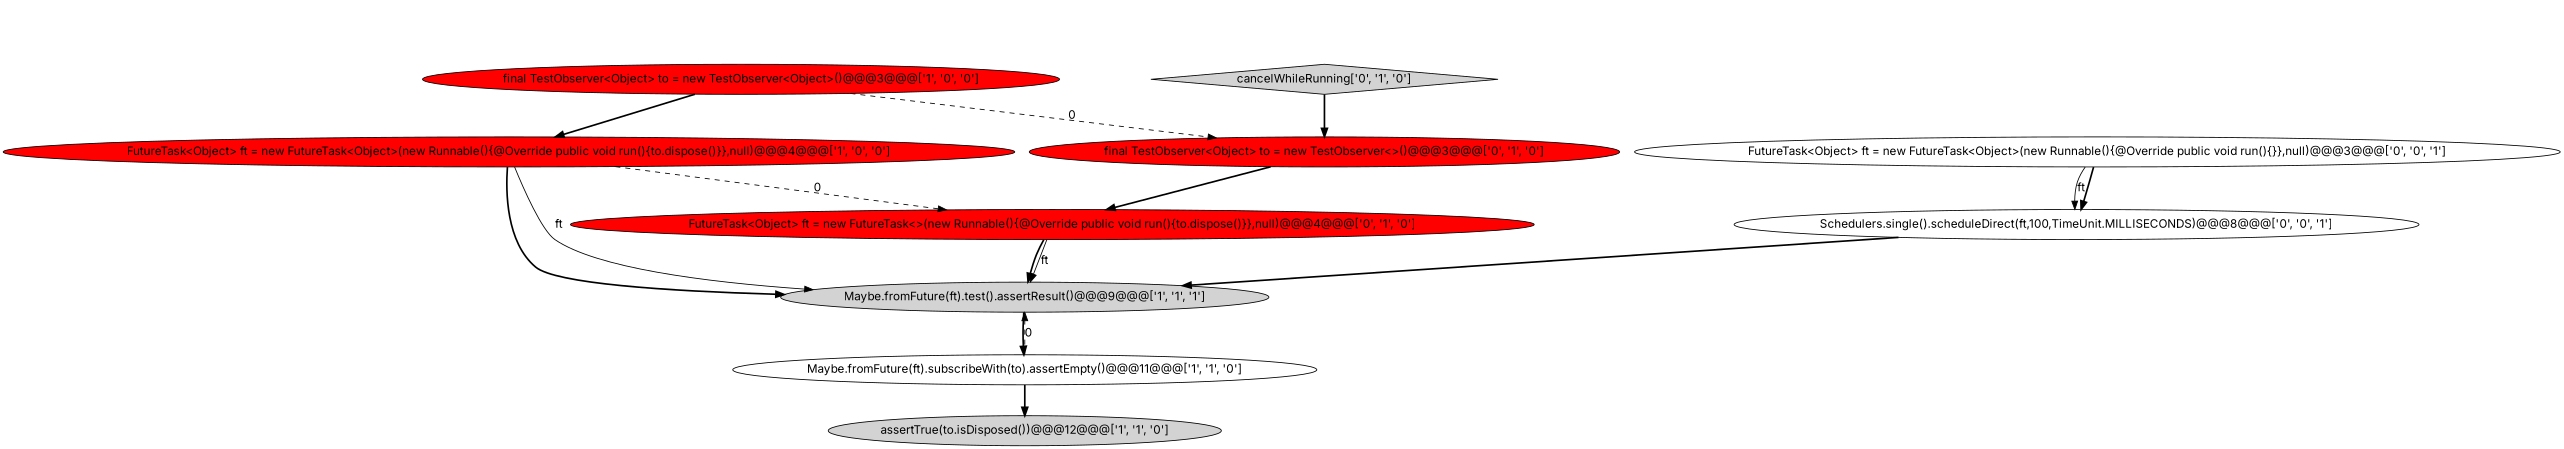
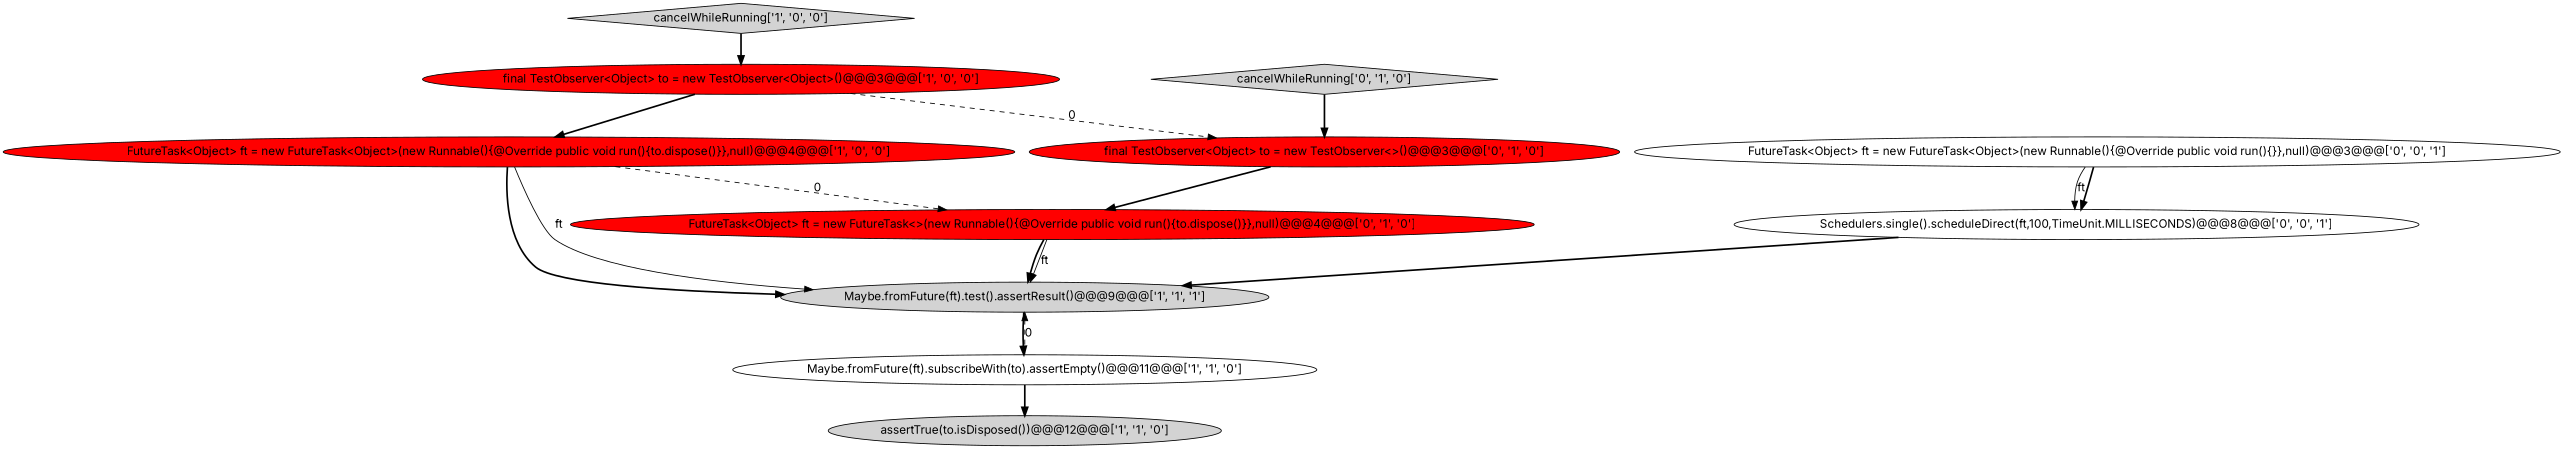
none -> (741, 18)
